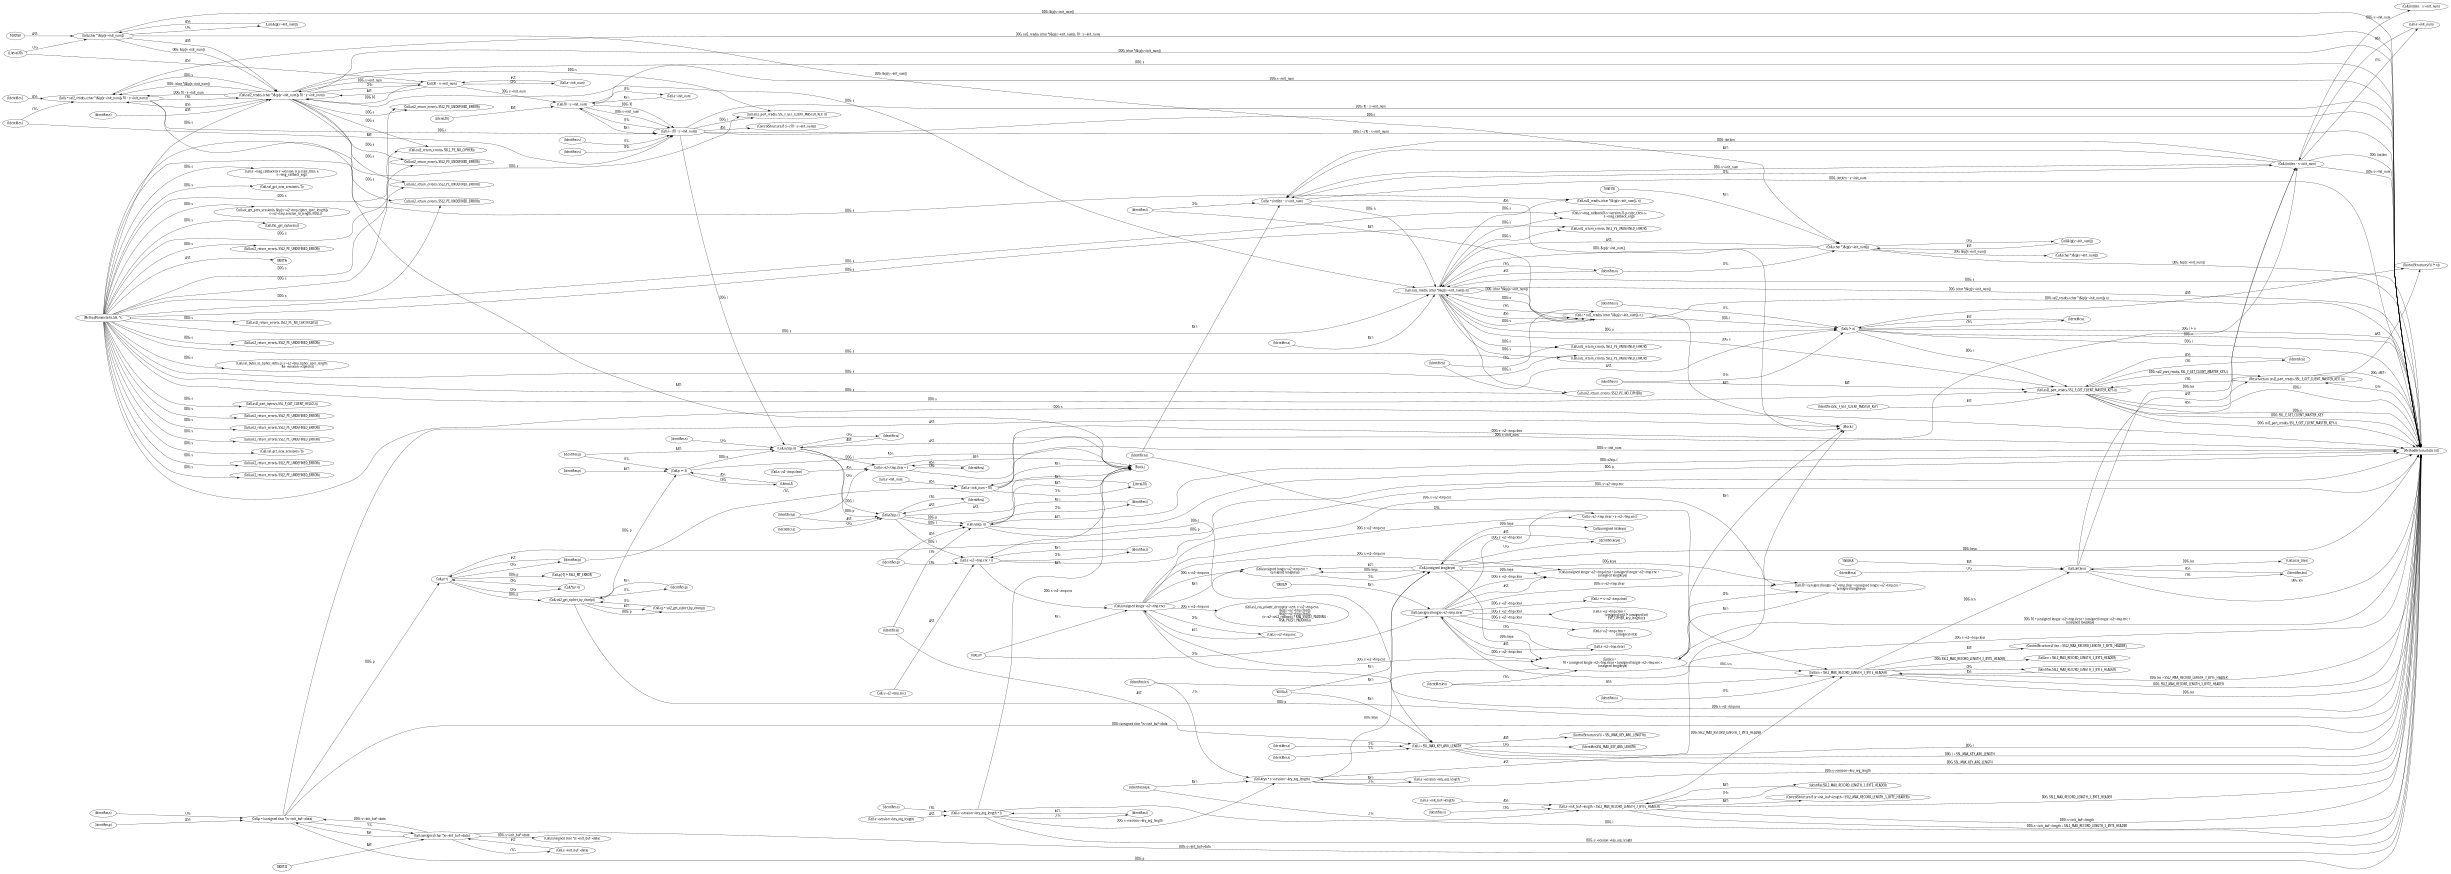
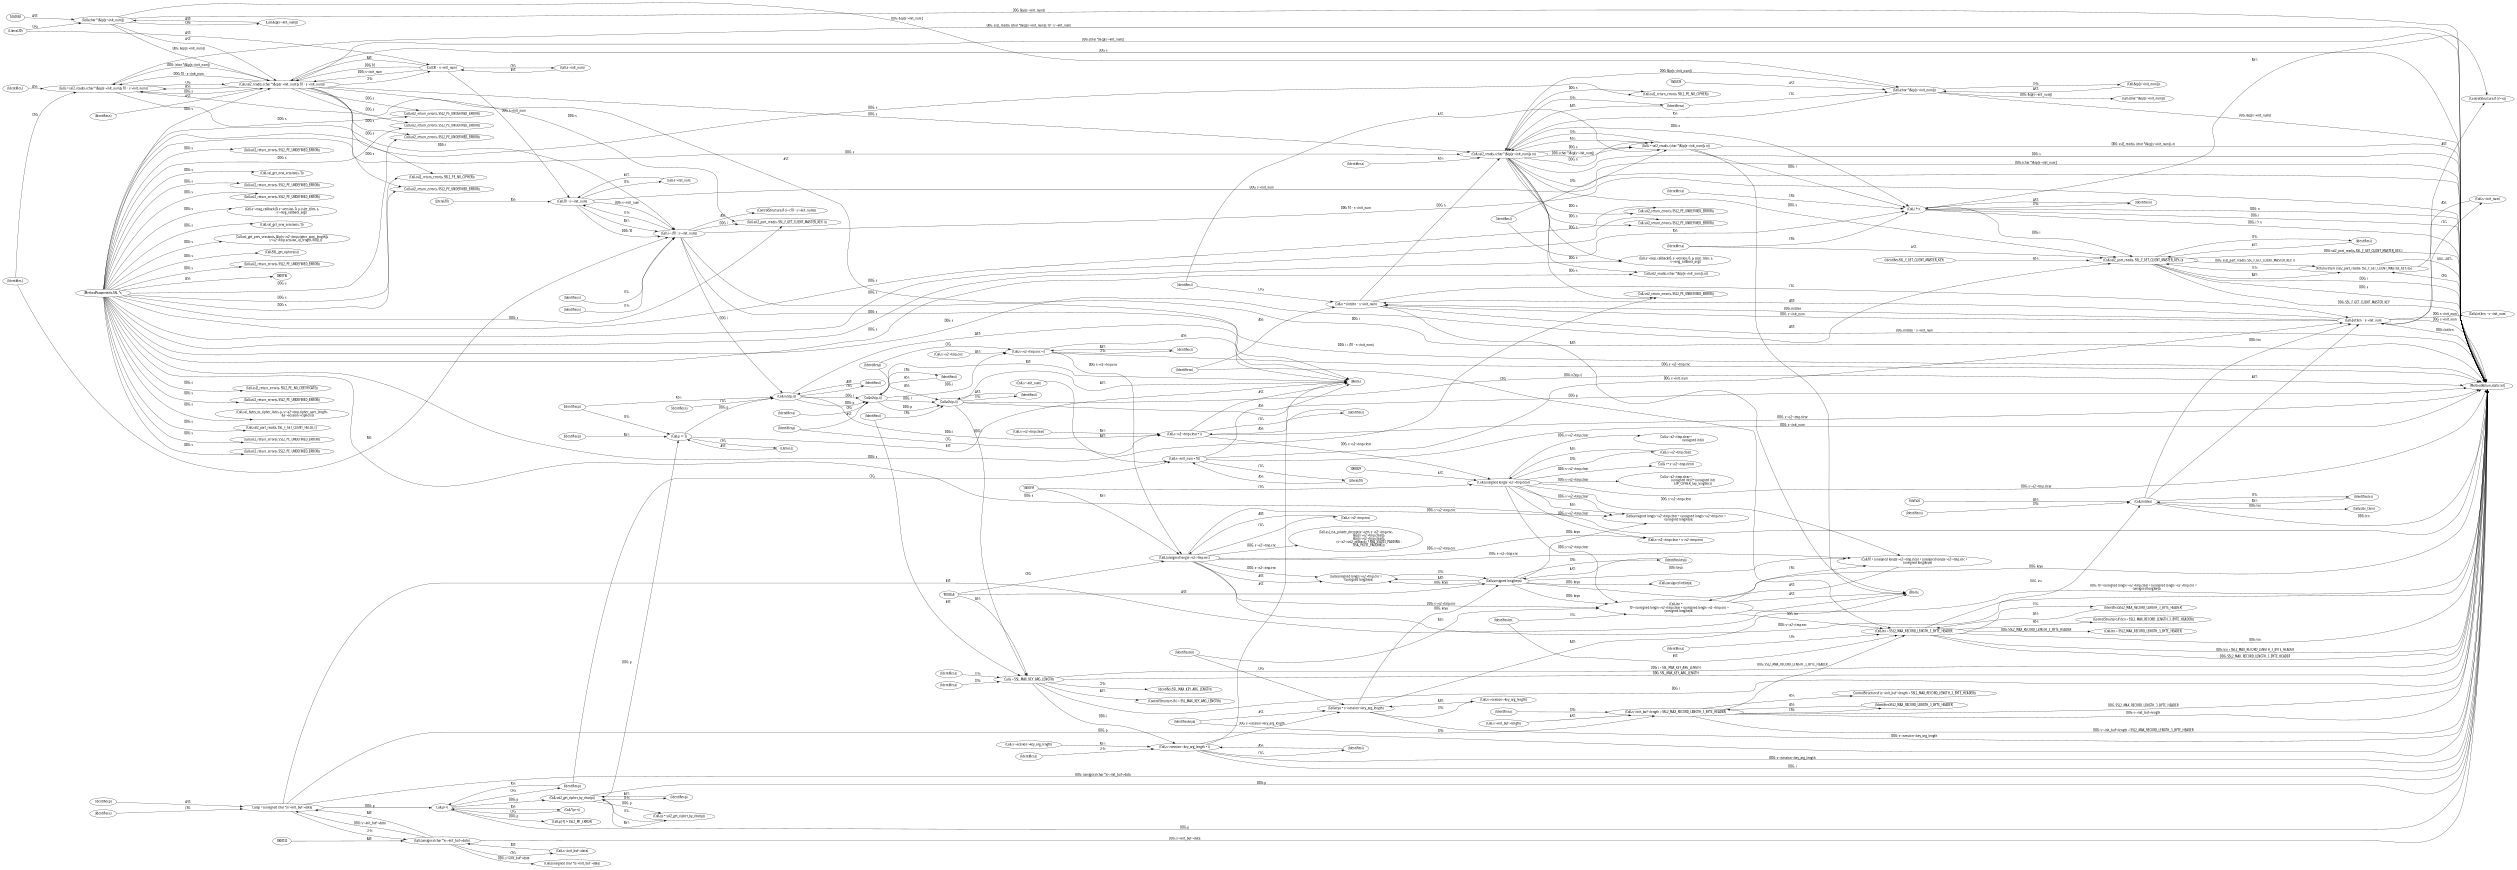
(282, 404) -> (282, 428)
none -> (1355, 454)
none -> (1060, 578)
(514, 590) -> (514, 807)
none -> (1097, 724)
